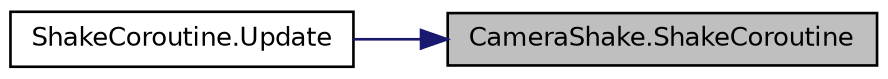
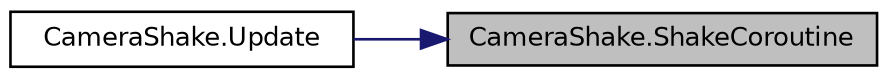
(182, 39) -> (182, 39)
